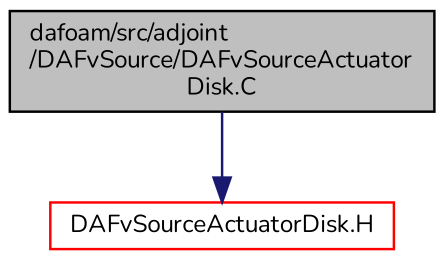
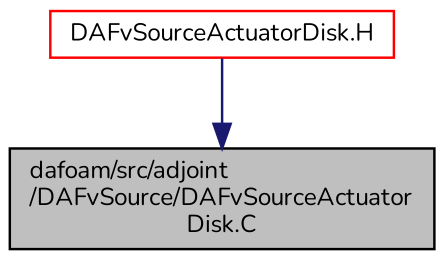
(222, 144) -> (222, 91)
